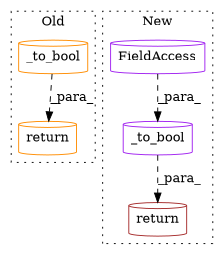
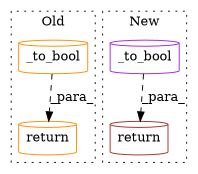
(158, 57) -> none
